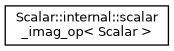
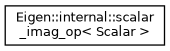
(87, 25) -> (85, 25)
